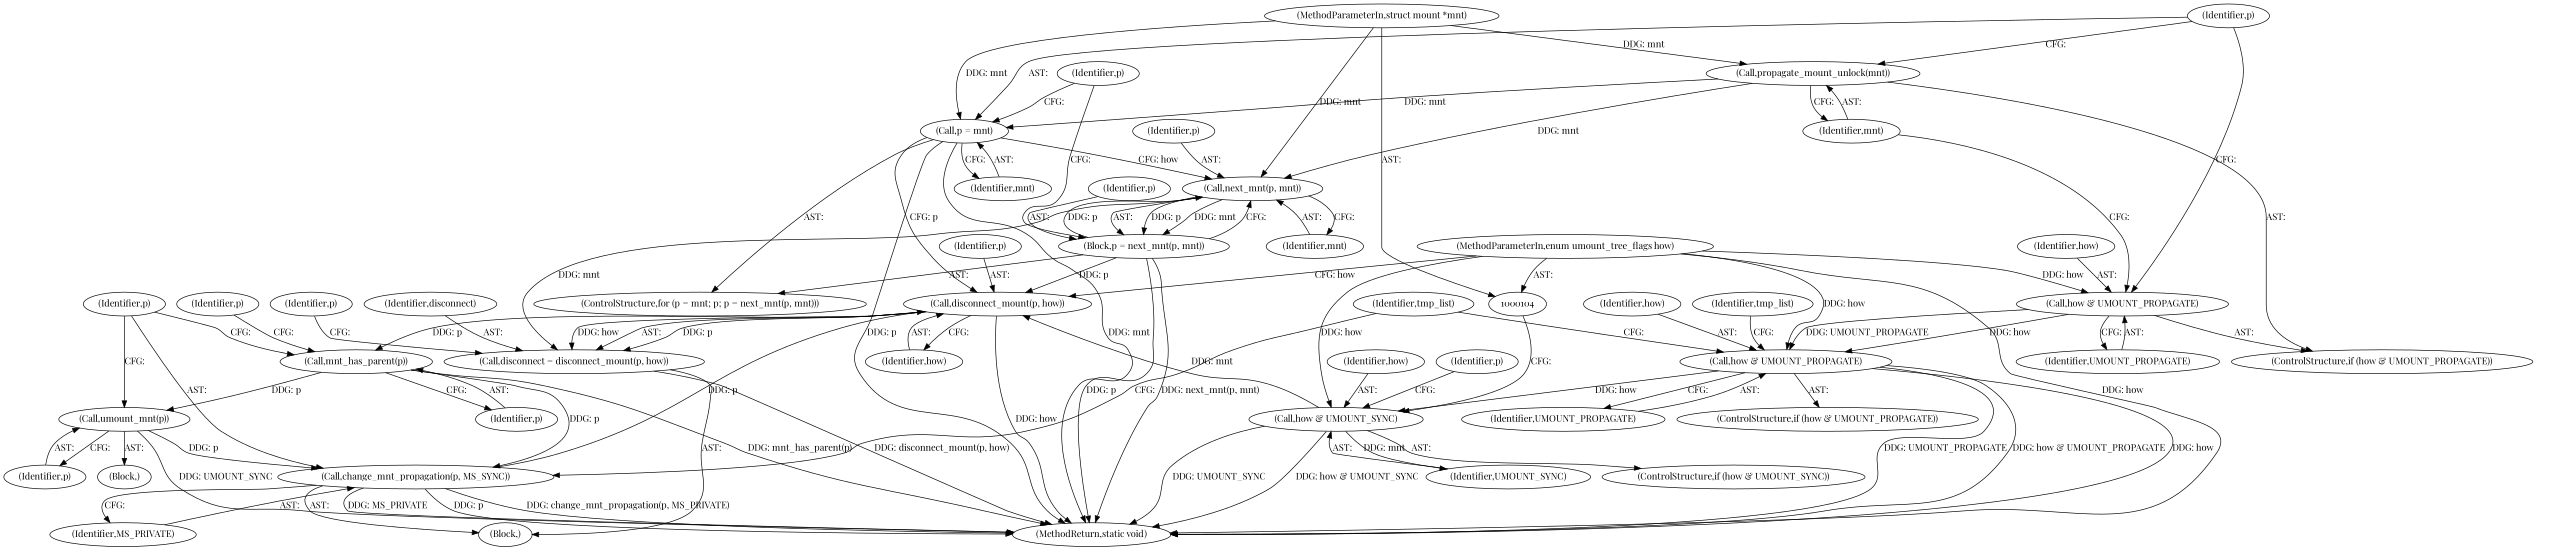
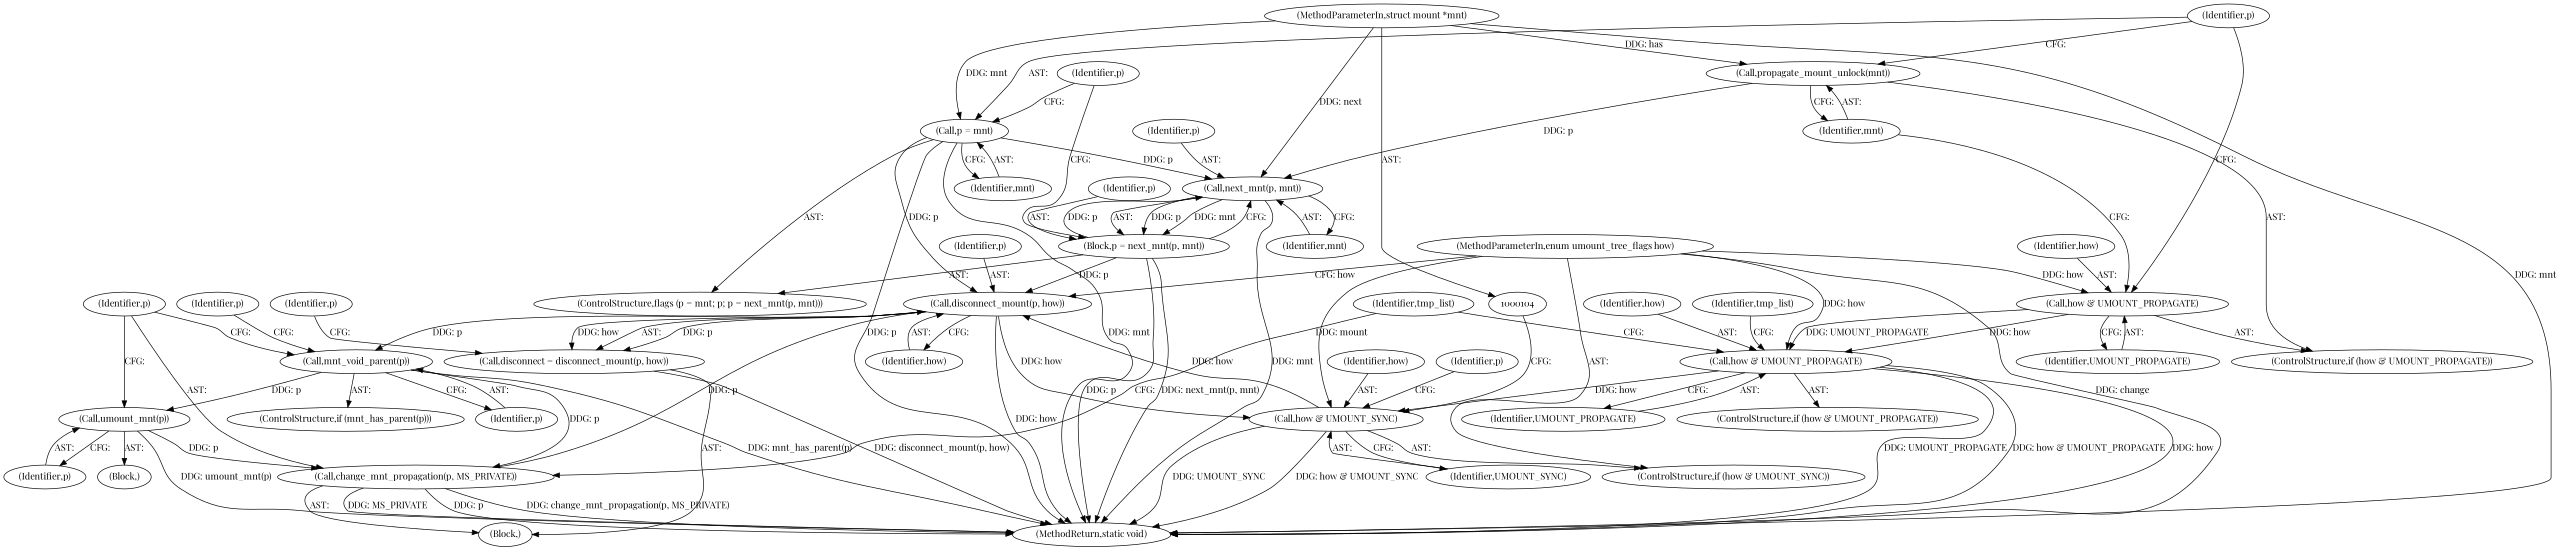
(1644, 45) -> (1644, 45)
(1365, 100) -> none
(1341, 102) -> (1341, 102)
(1559, 131) -> (1559, 131)
(1159, 160) -> (1159, 160)
(924, 218) -> (924, 218)
(829, 239) -> (1263, 393)
(1533, 270) -> (1517, 401)
(430, 304) -> none
(700, 304) -> (700, 304)
(1342, 333) -> (1342, 333)
(356, 362) -> (356, 362)
(1213, 362) -> (1213, 362)
(2123, 391) -> (2123, 391)
none -> (1098, 401)
none -> (346, 419)
(1385, 448) -> (1385, 448)
(226, 477) -> (226, 477)
(416, 477) -> (416, 477)
none -> (2513, 488)
(123, 535) -> none
